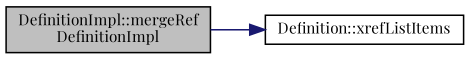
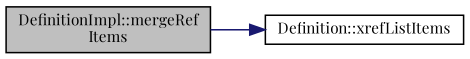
(108, 30) -> (108, 30)
